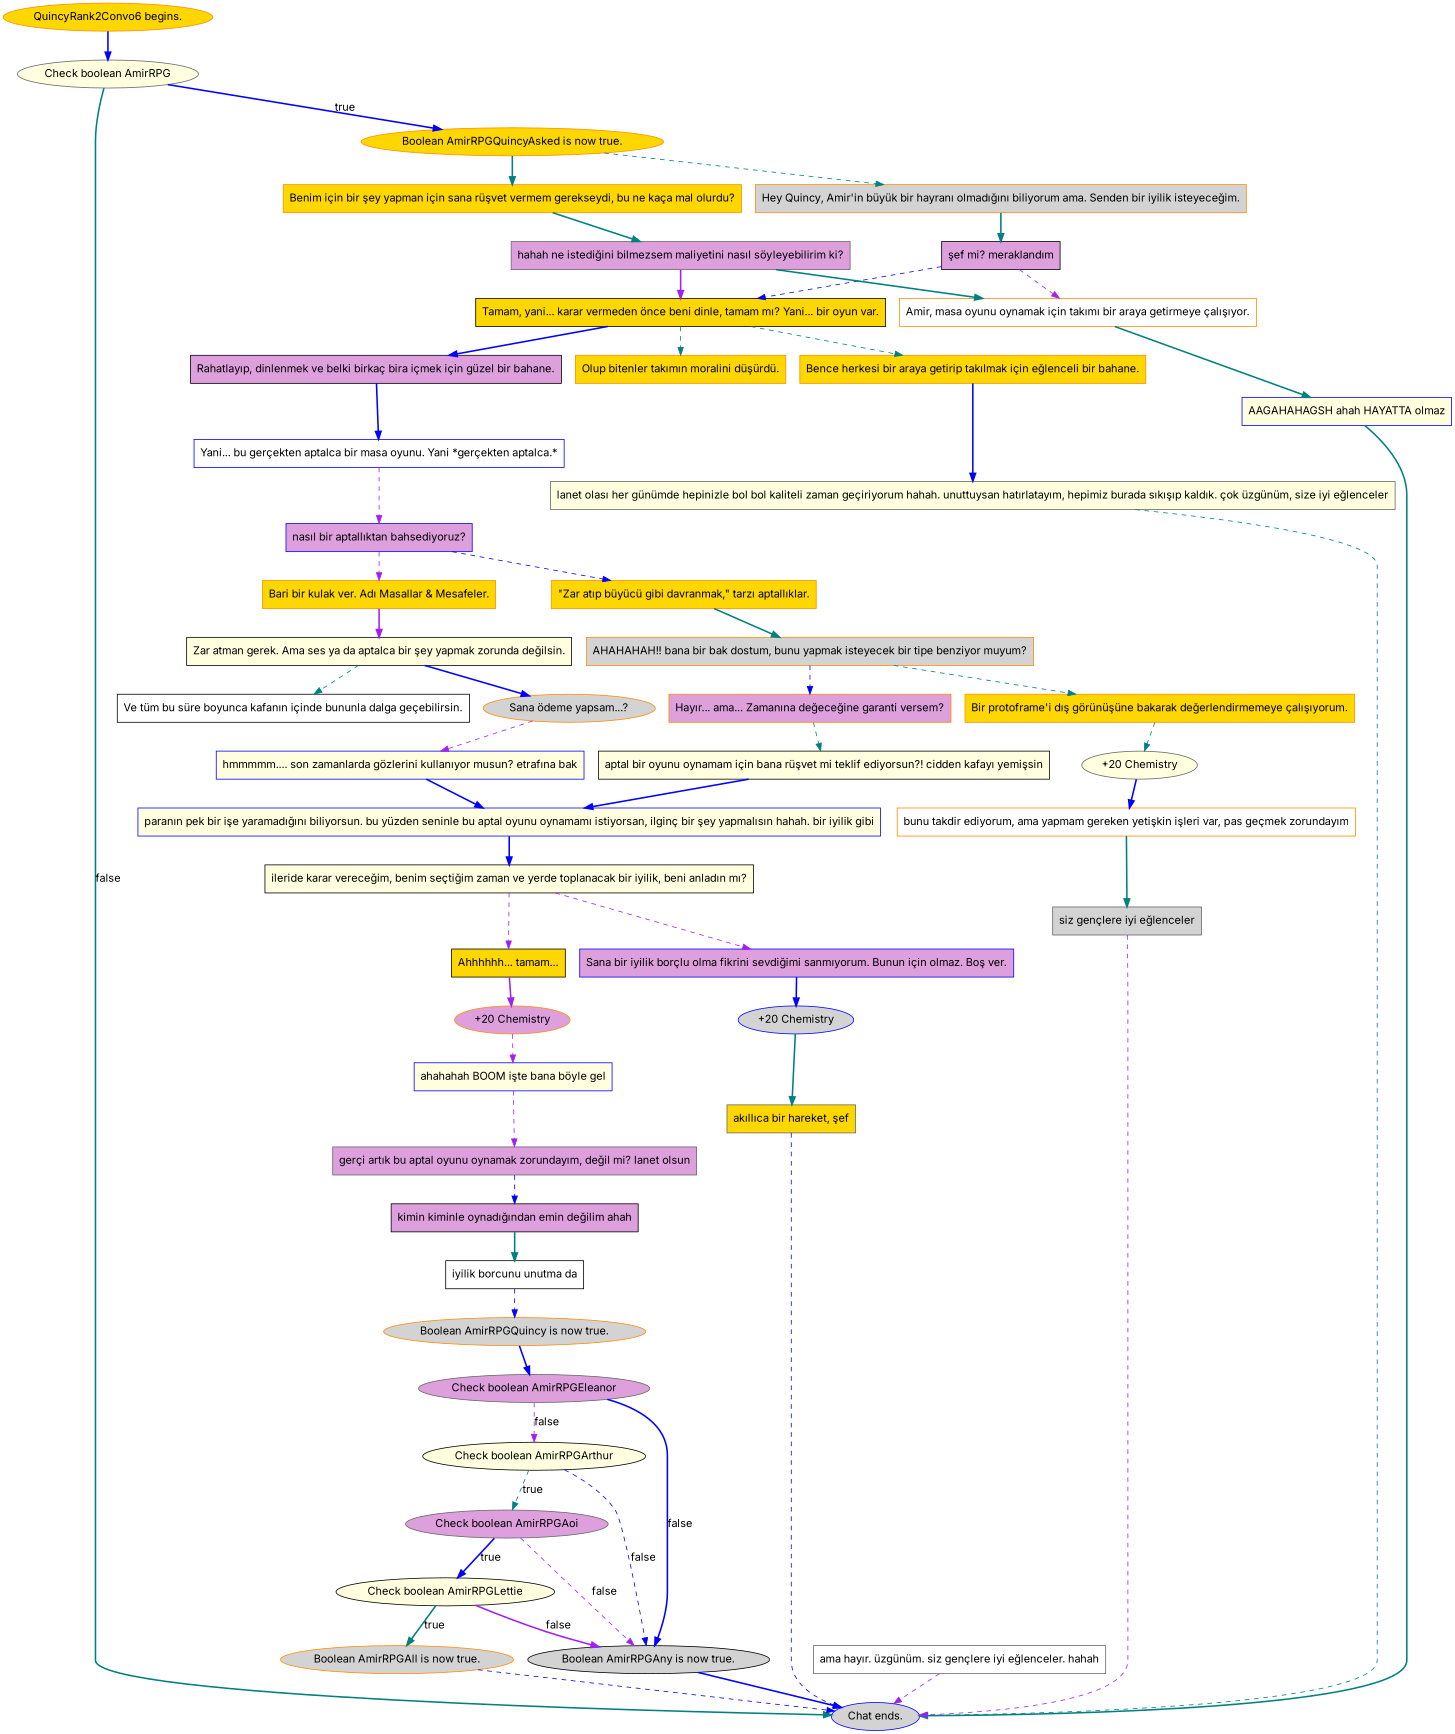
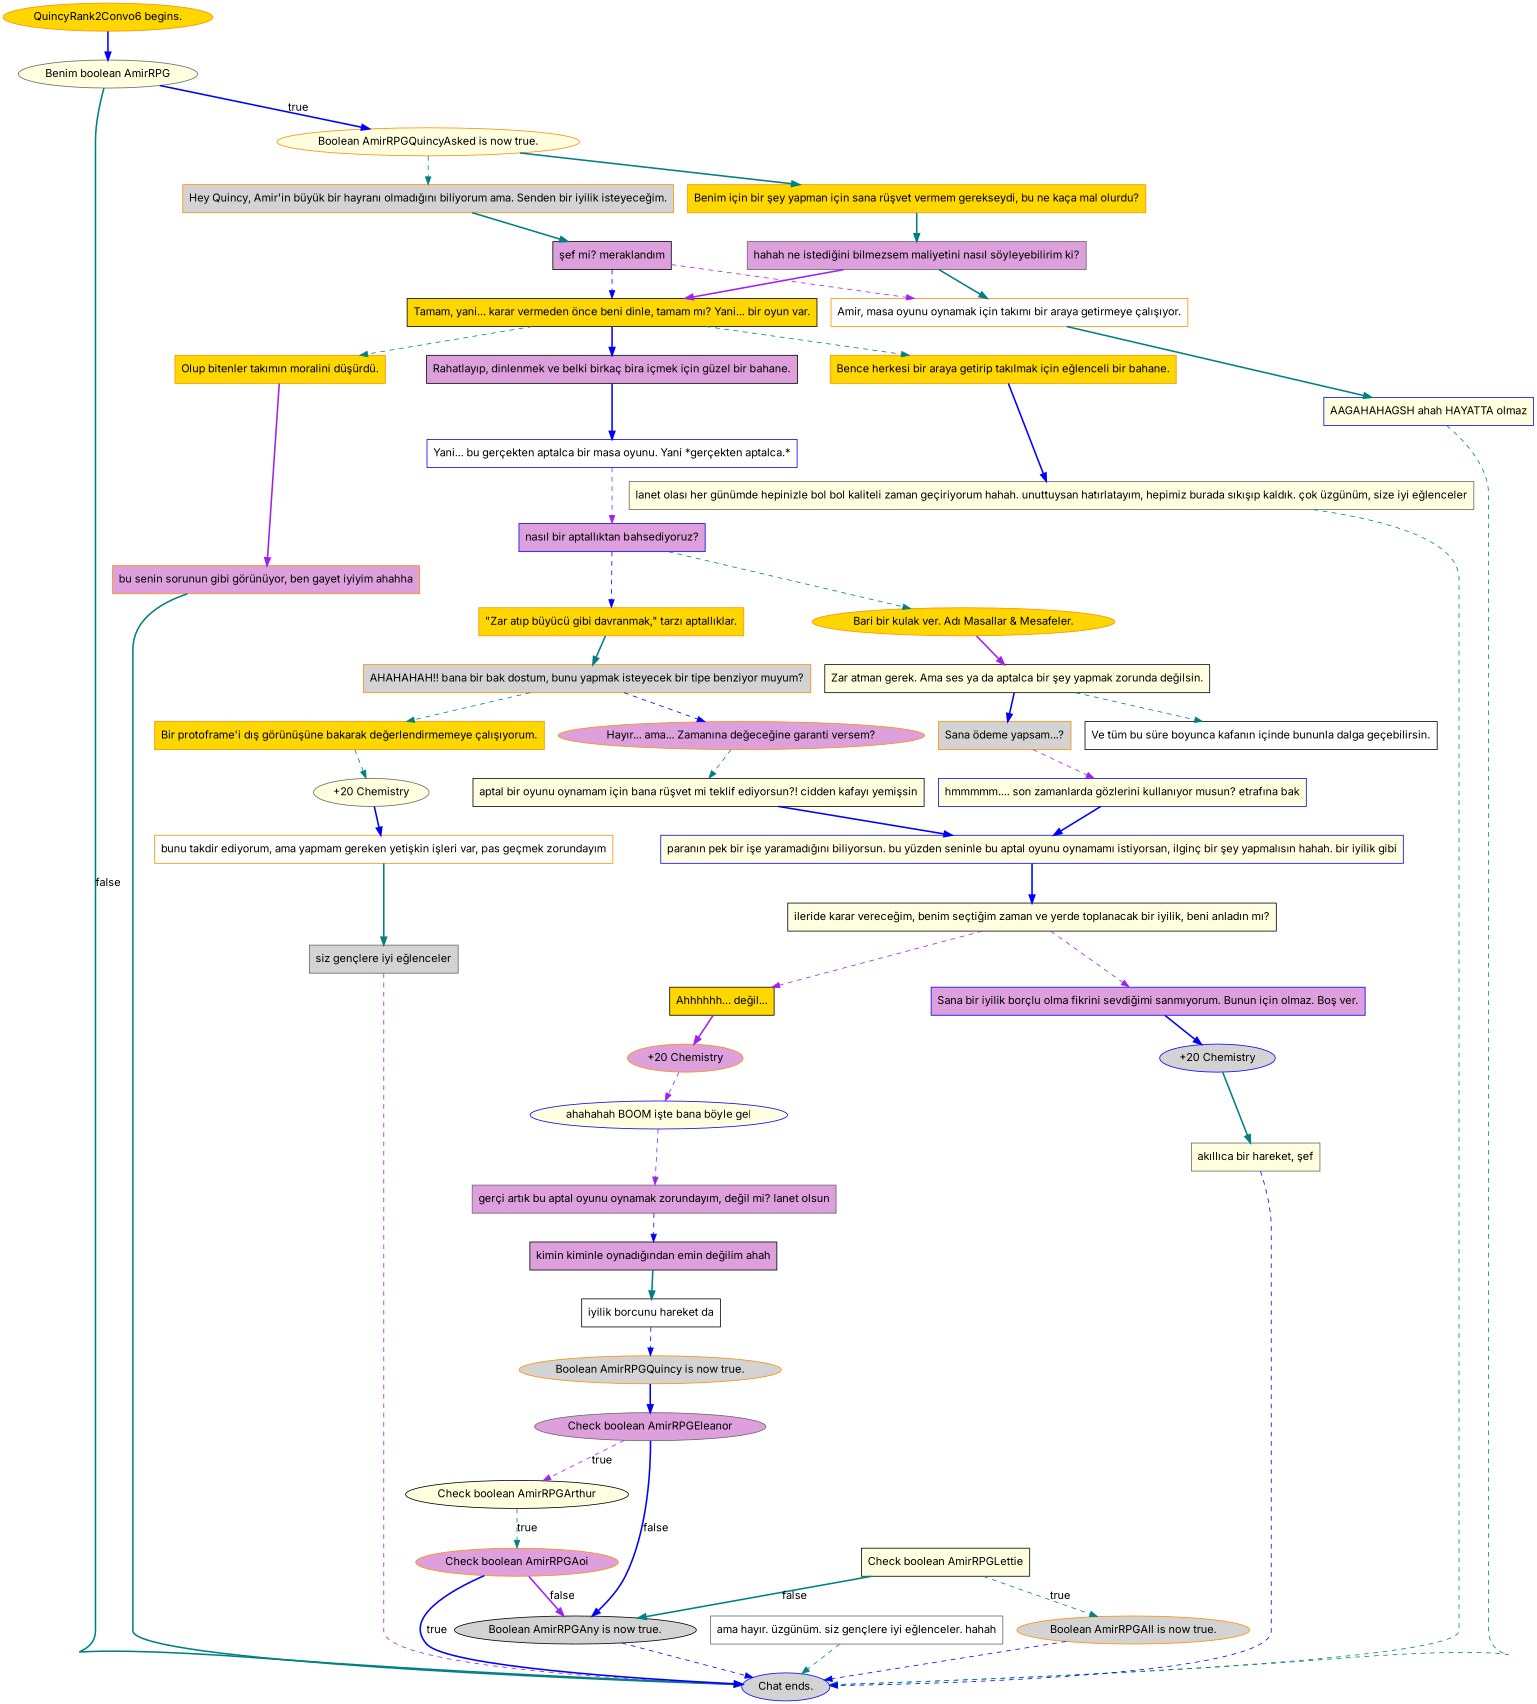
(108, 74) -> (108, 74)
(512, 142) -> (428, 142)
(379, 562) -> (786, 579)
none -> (266, 580)
(379, 595) -> (963, 622)
(569, 708) -> (1005, 736)
(810, 708) -> (741, 736)
(508, 963) -> (722, 1001)
(513, 1077) -> (659, 1115)
(791, 1119) -> (1256, 1157)
(515, 1275) -> (651, 1313)
(1407, 1281) -> (1489, 1373)
(547, 1422) -> (602, 1461)
(507, 1524) -> (517, 1562)
(625, 1541) -> none
(479, 1555) -> (436, 1649)
(574, 1589) -> (544, 1593)
(445, 1592) -> (946, 1562)
(423, 1623) -> (1037, 1595)
(533, 1627) -> (759, 1596)
(920, 1686) -> (824, 1656)
(766, 1689) -> (684, 1659)
